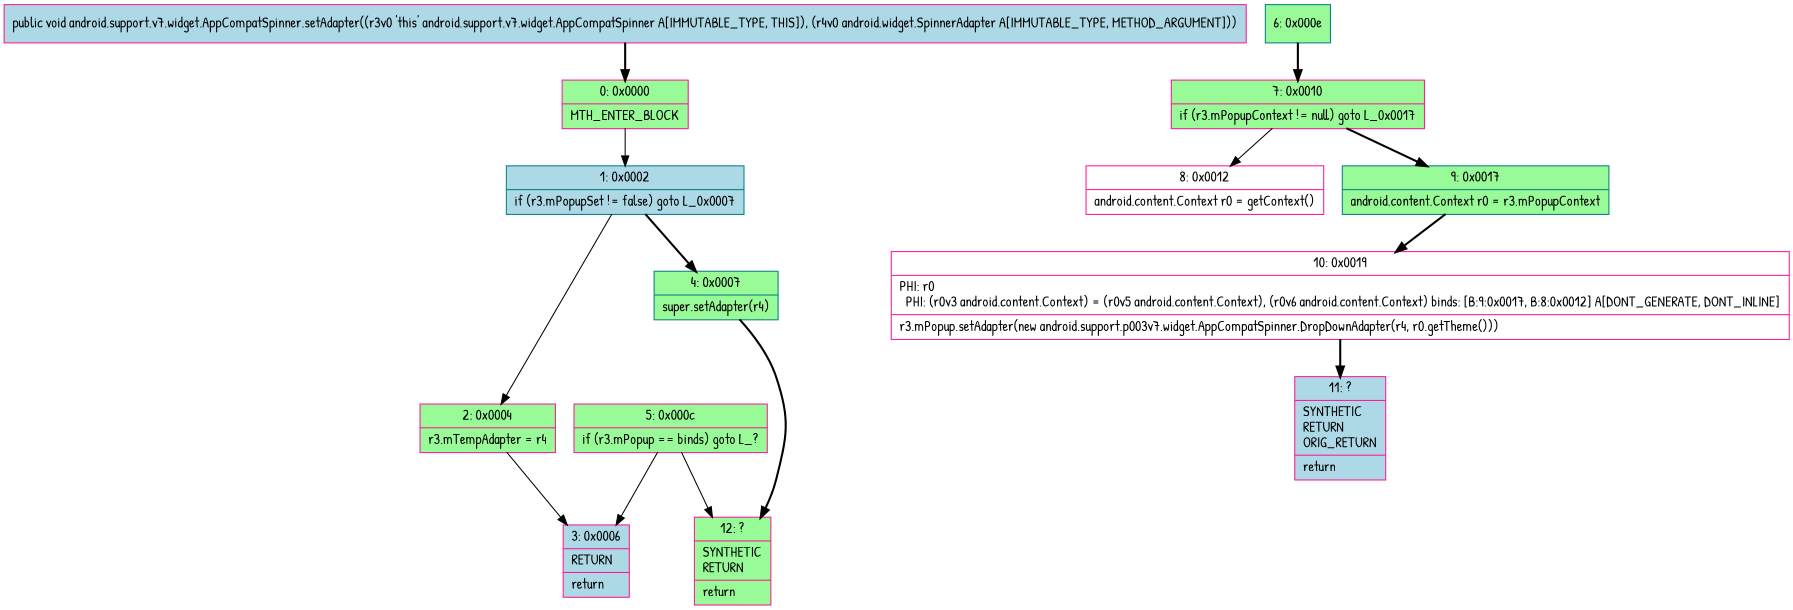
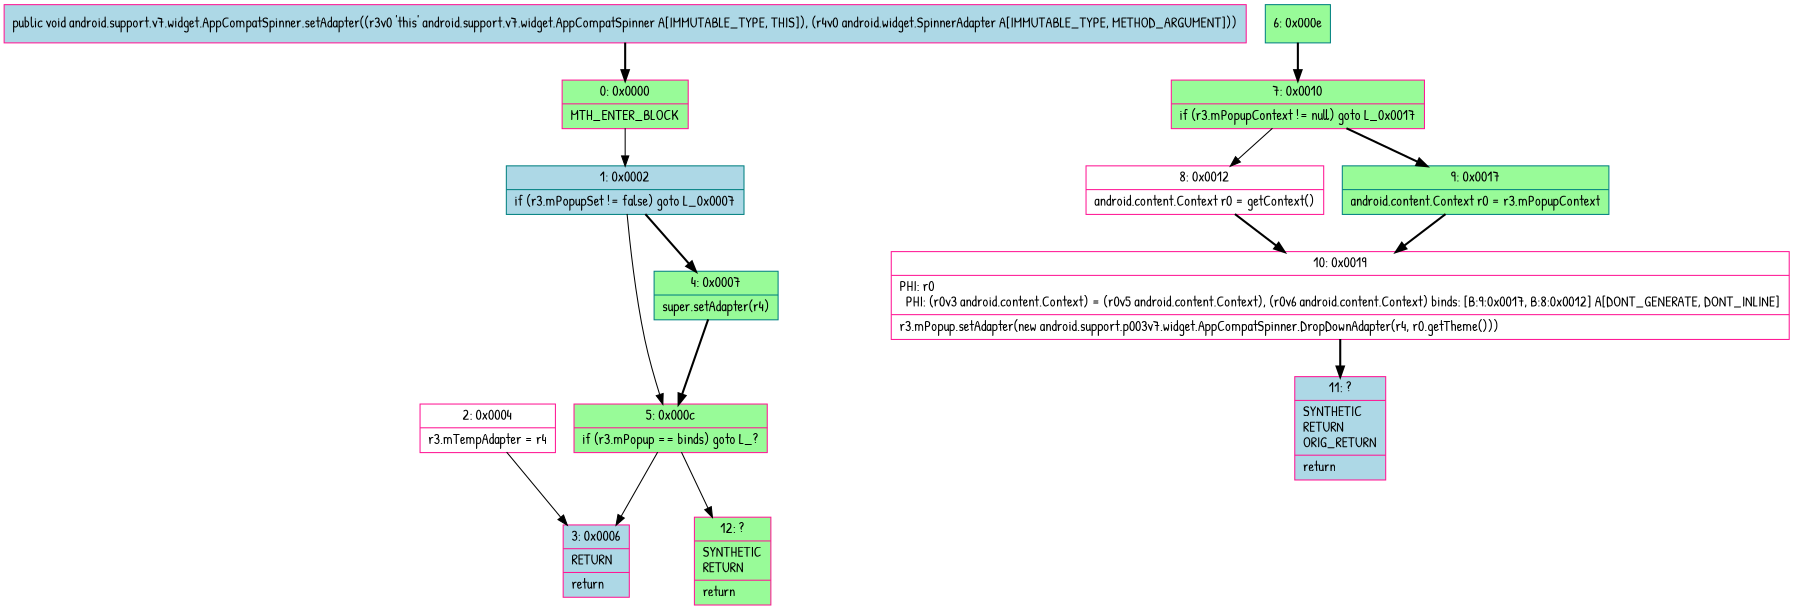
none -> (1256, 230)
(559, 305) -> (638, 305)
(784, 409) -> (695, 357)
(488, 428) -> (488, 428)
